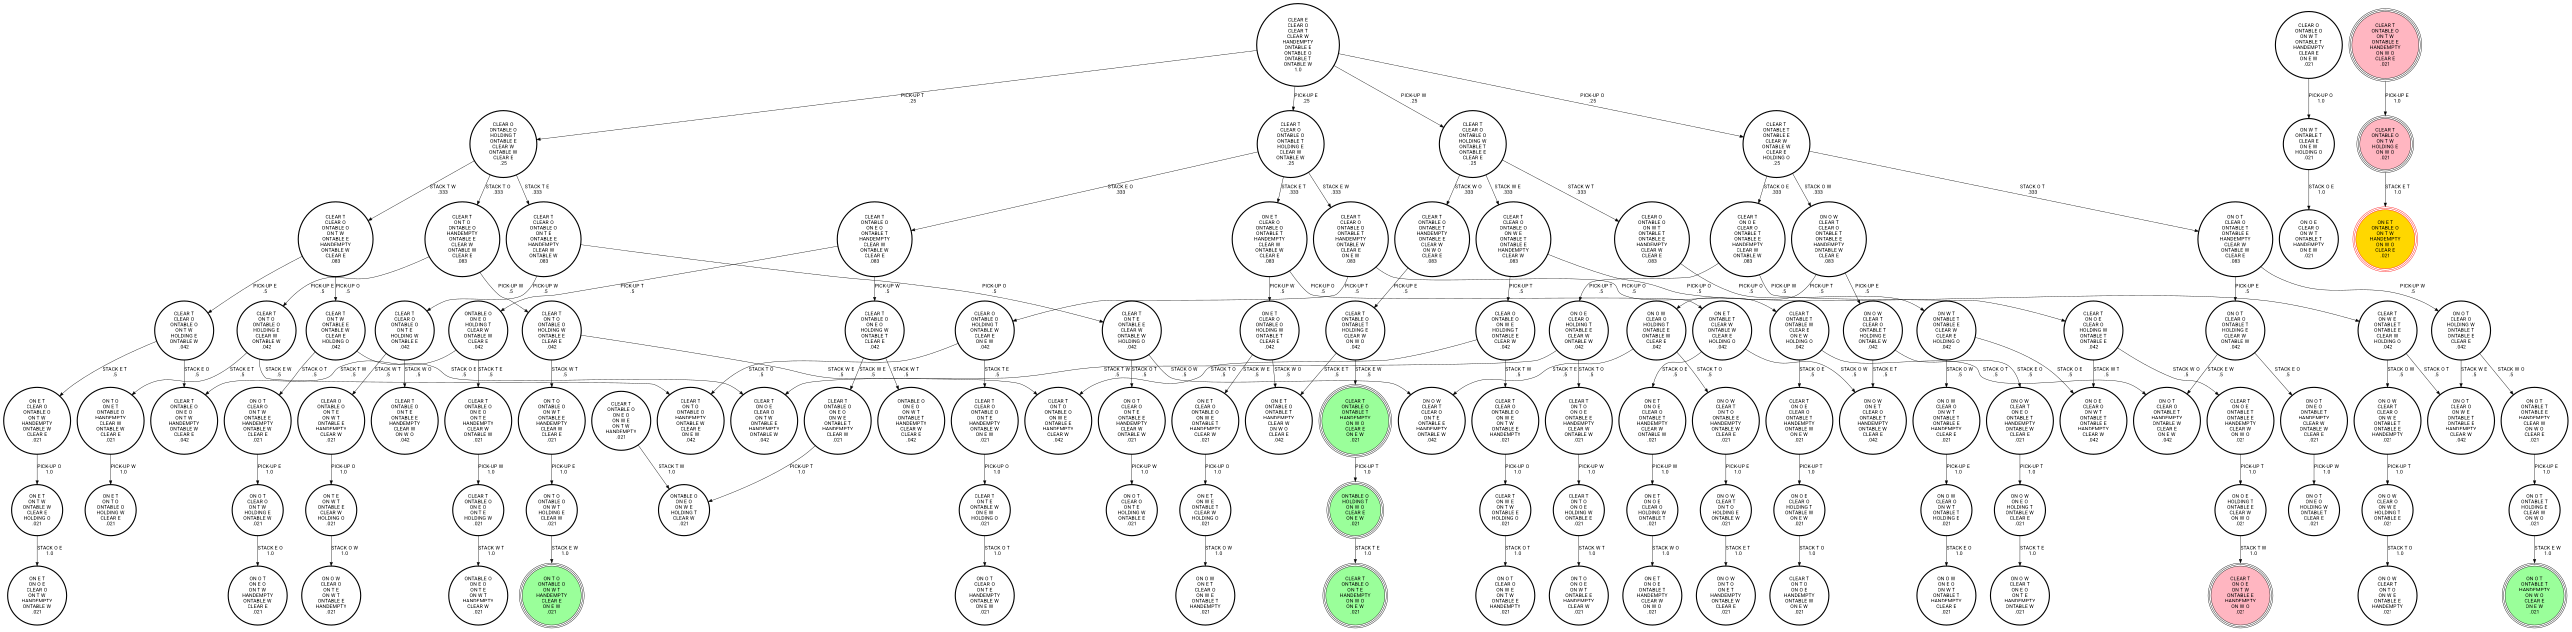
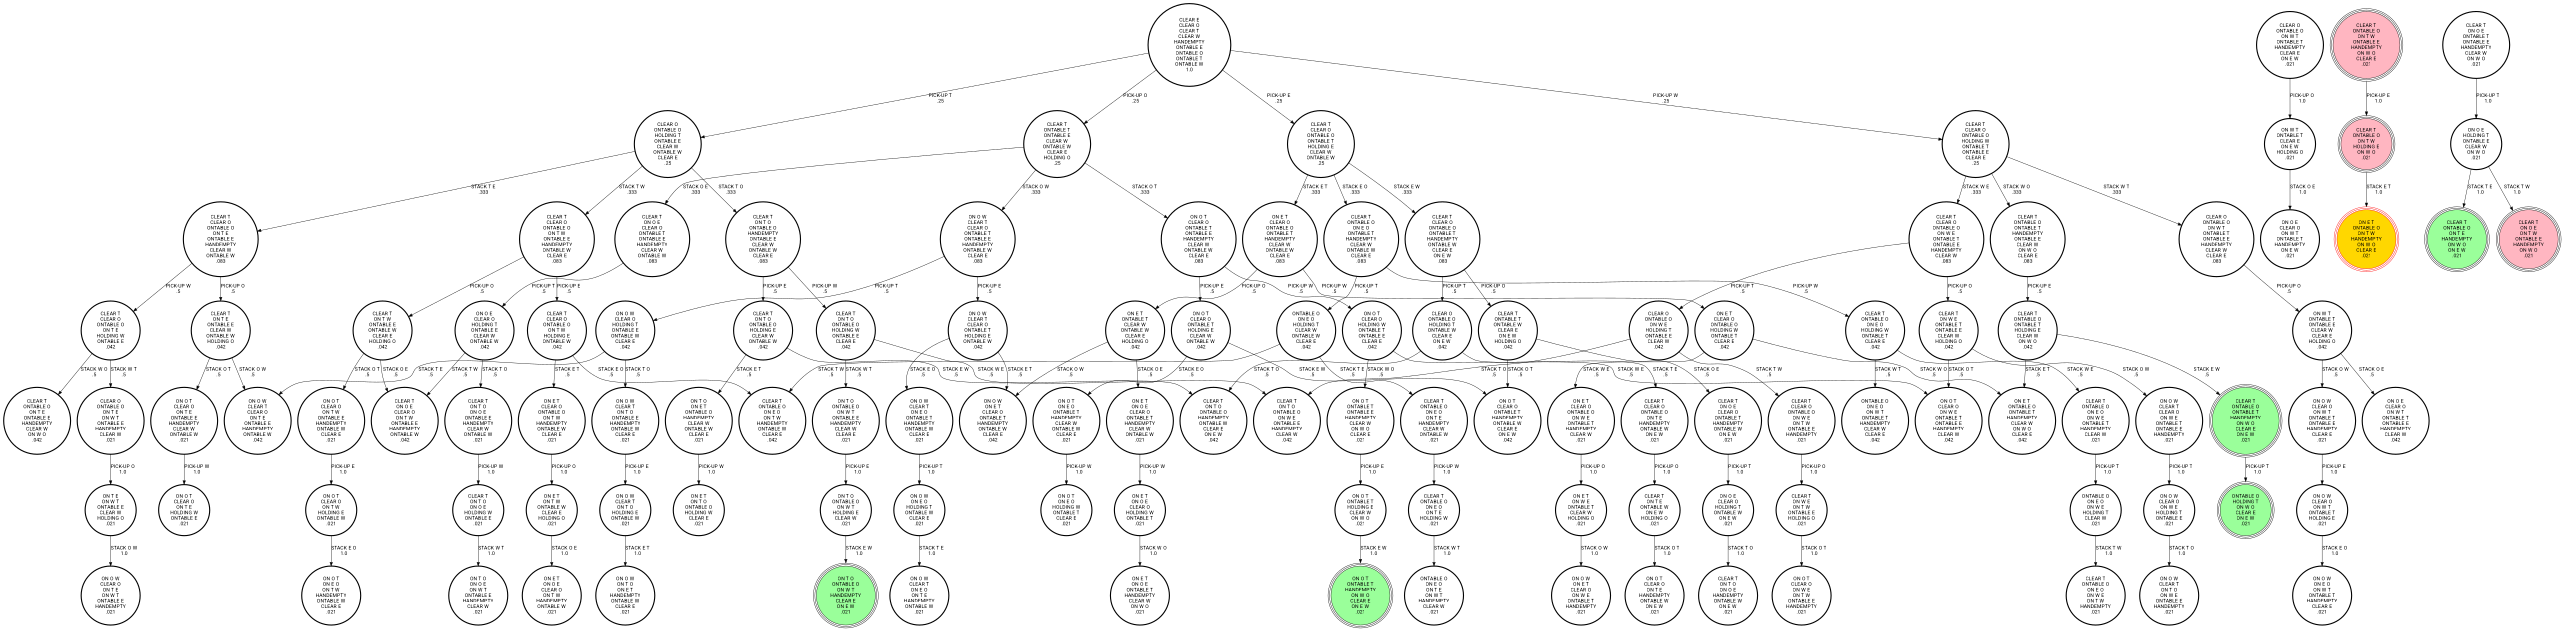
(2093, 330) -> none
(653, 465) -> (2096, 549)
(1355, 549) -> (2468, 186)
